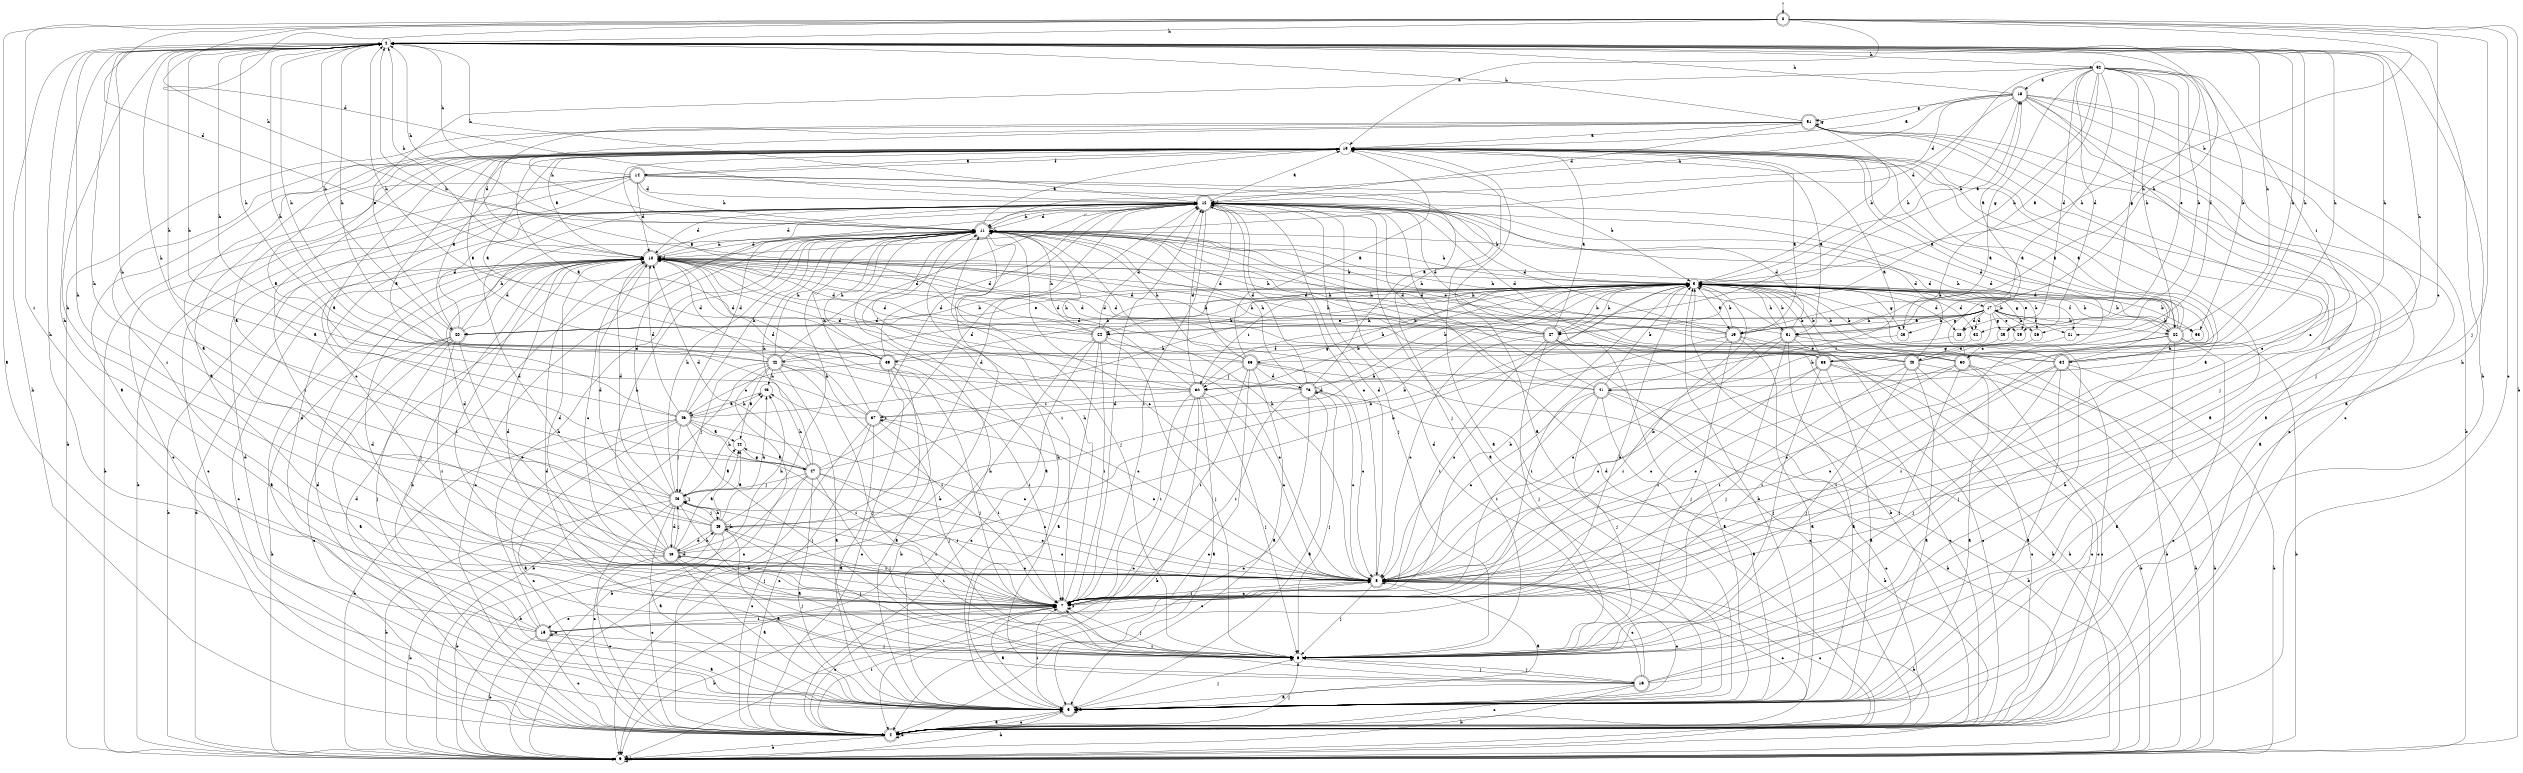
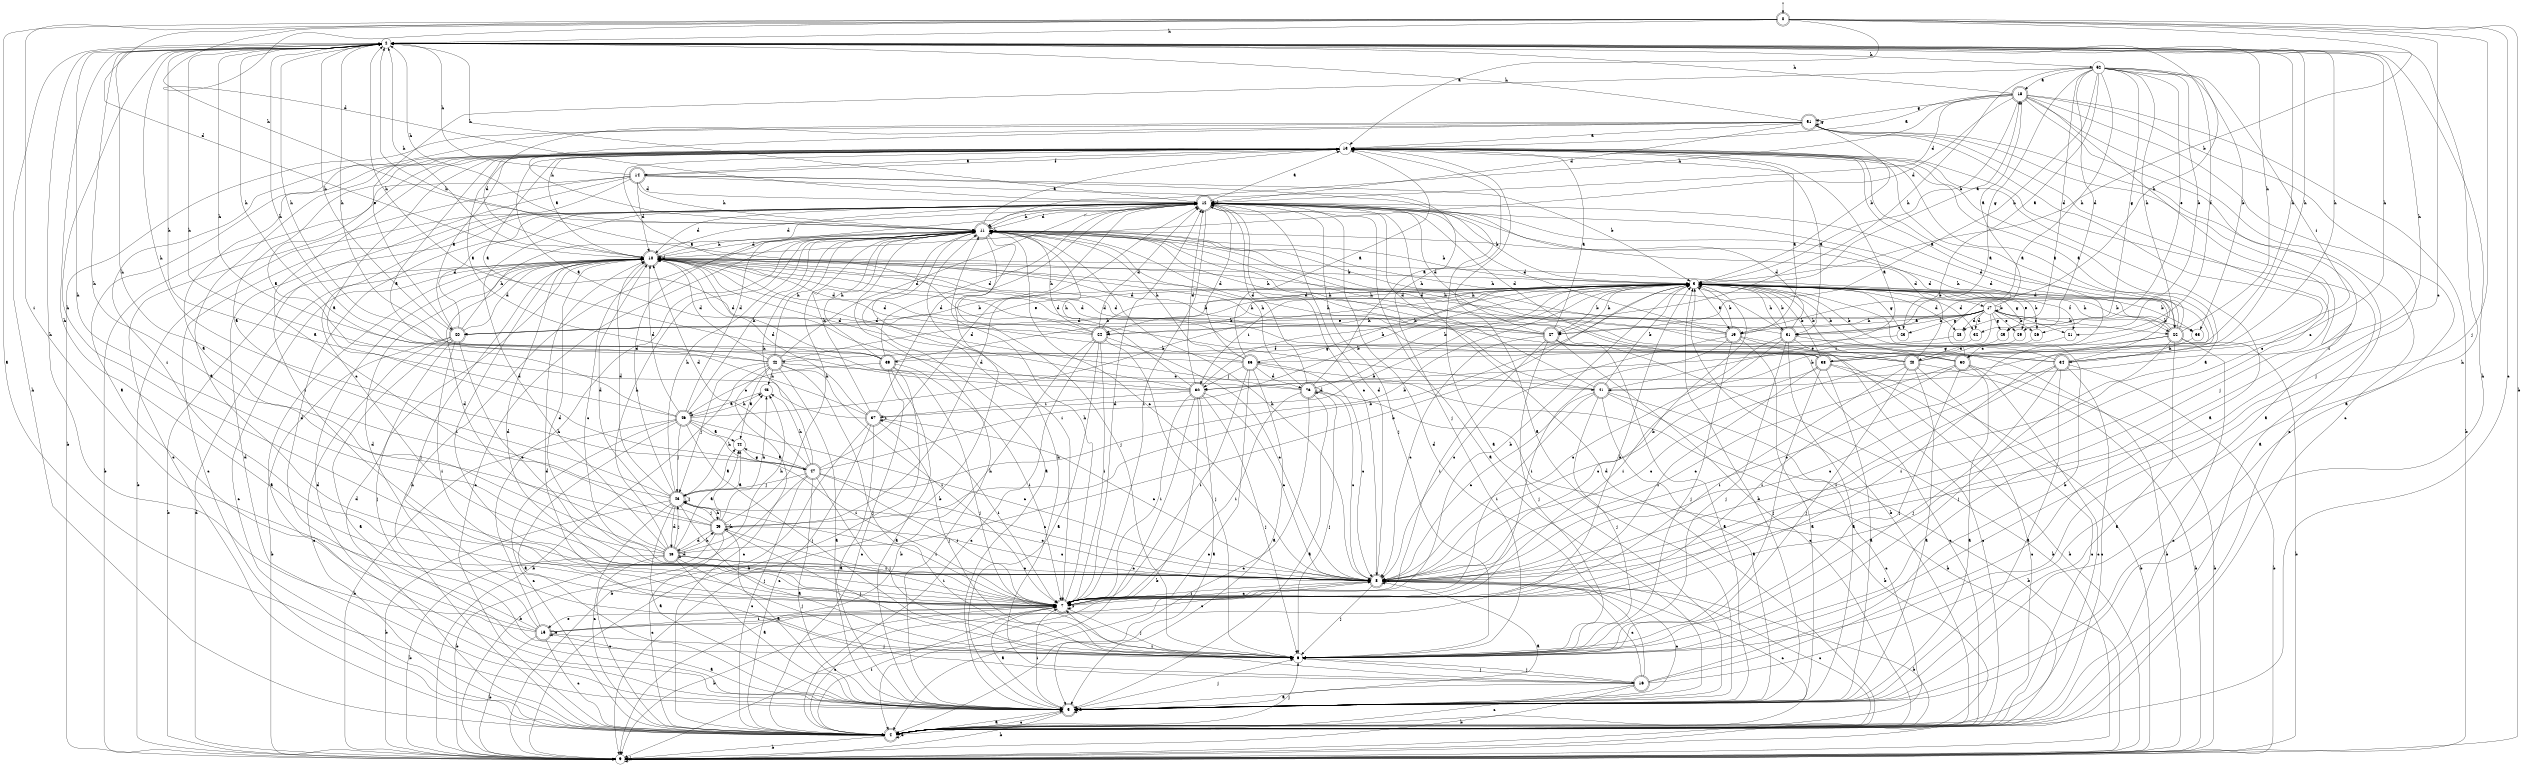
(1759, 51) -> none
(1446, 296) -> (1446, 296)
(1084, 451) -> (1187, 379)
